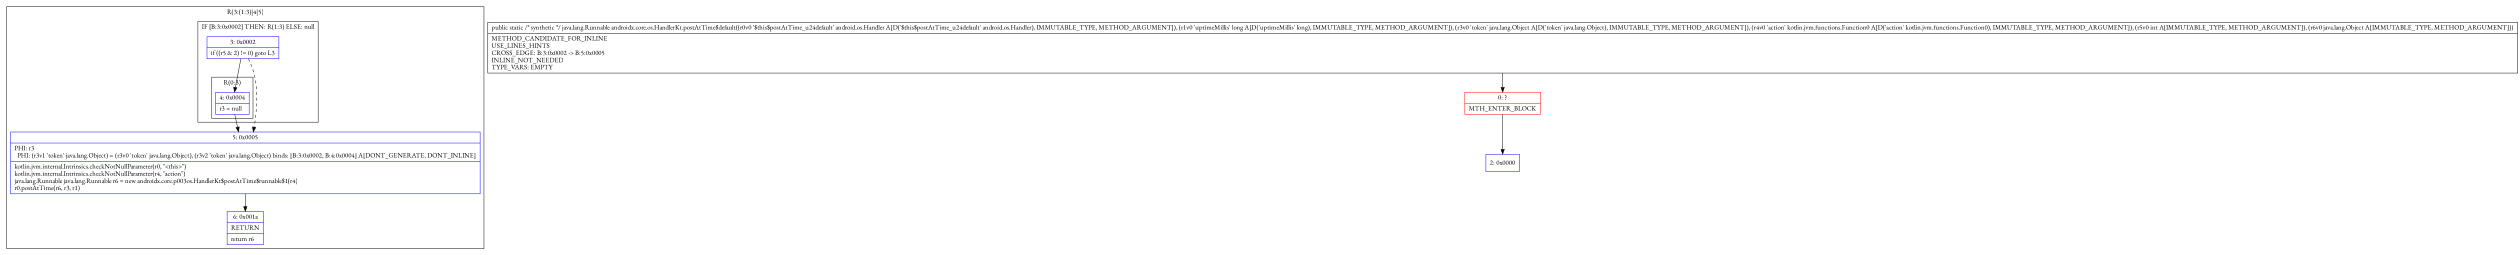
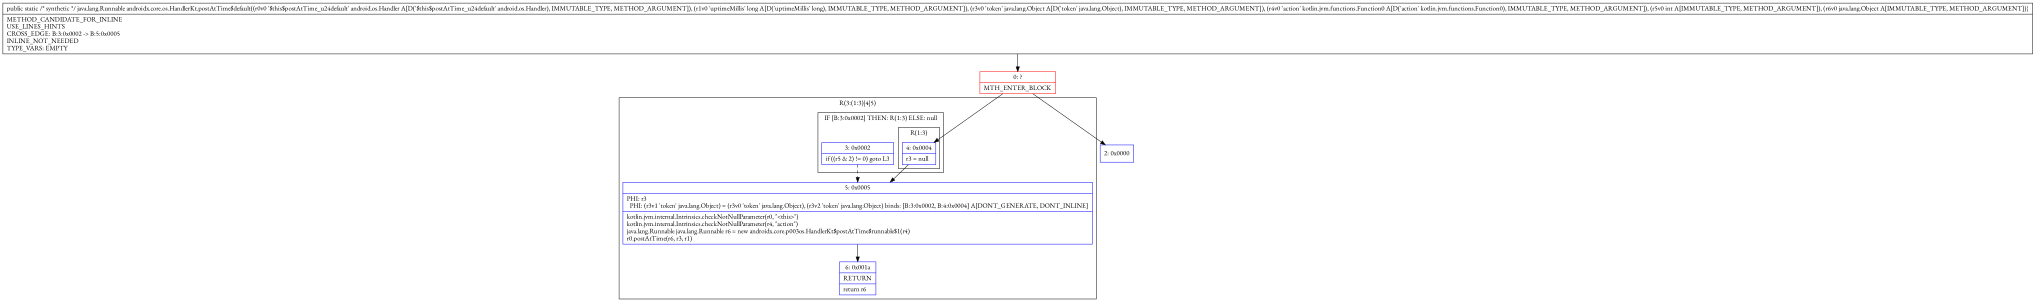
(238, 73) -> (970, 117)
(232, 83) -> (919, 133)
